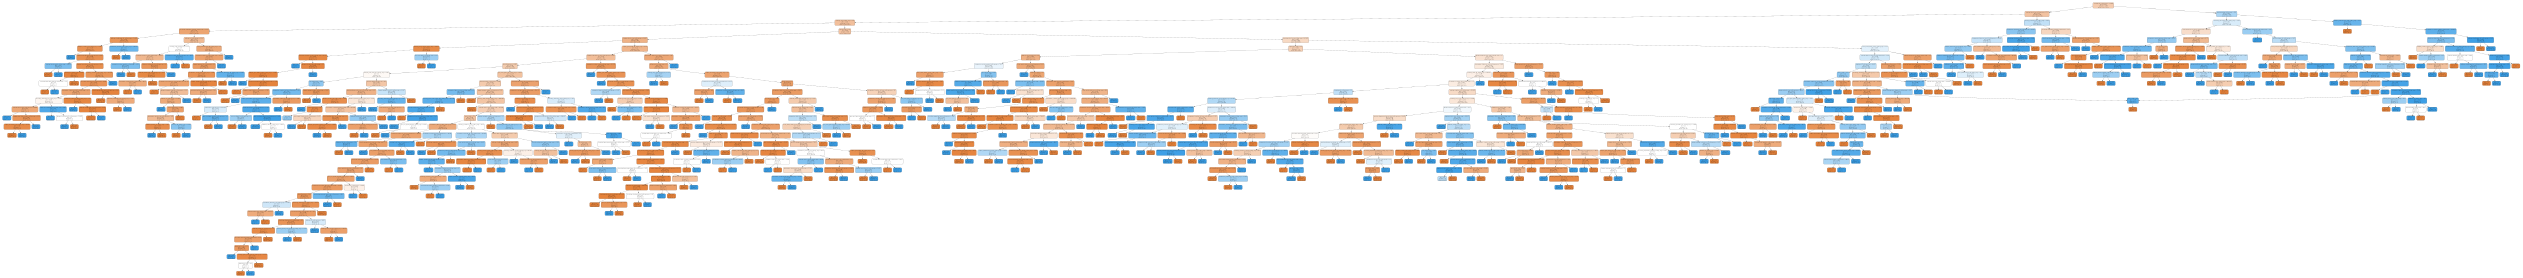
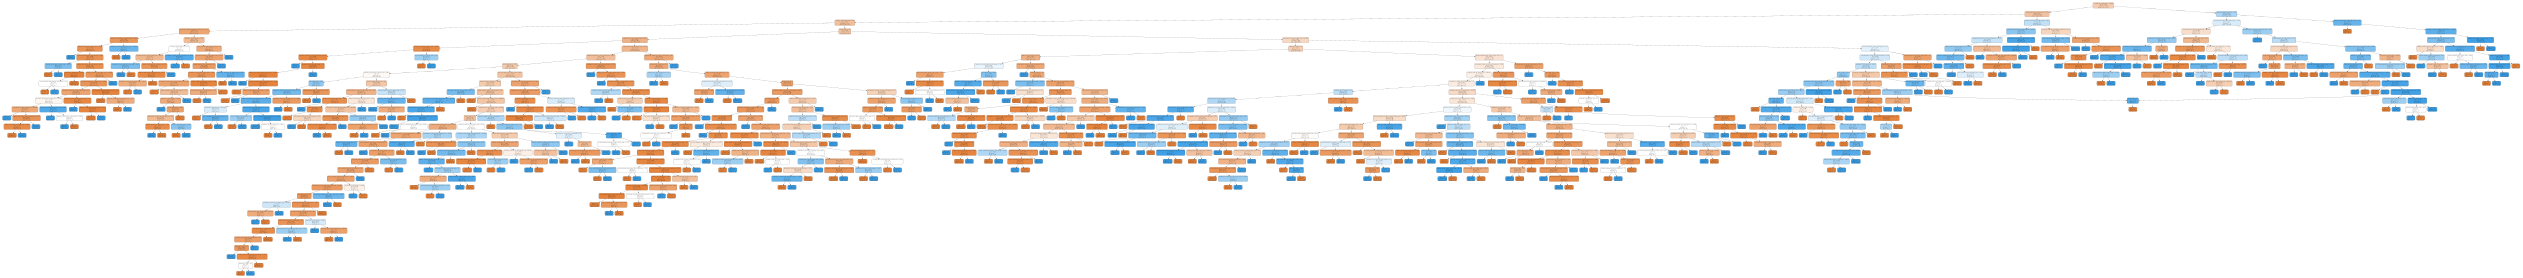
(287, 118) -> (287, 118)
(1442, 179) -> (1442, 179)
